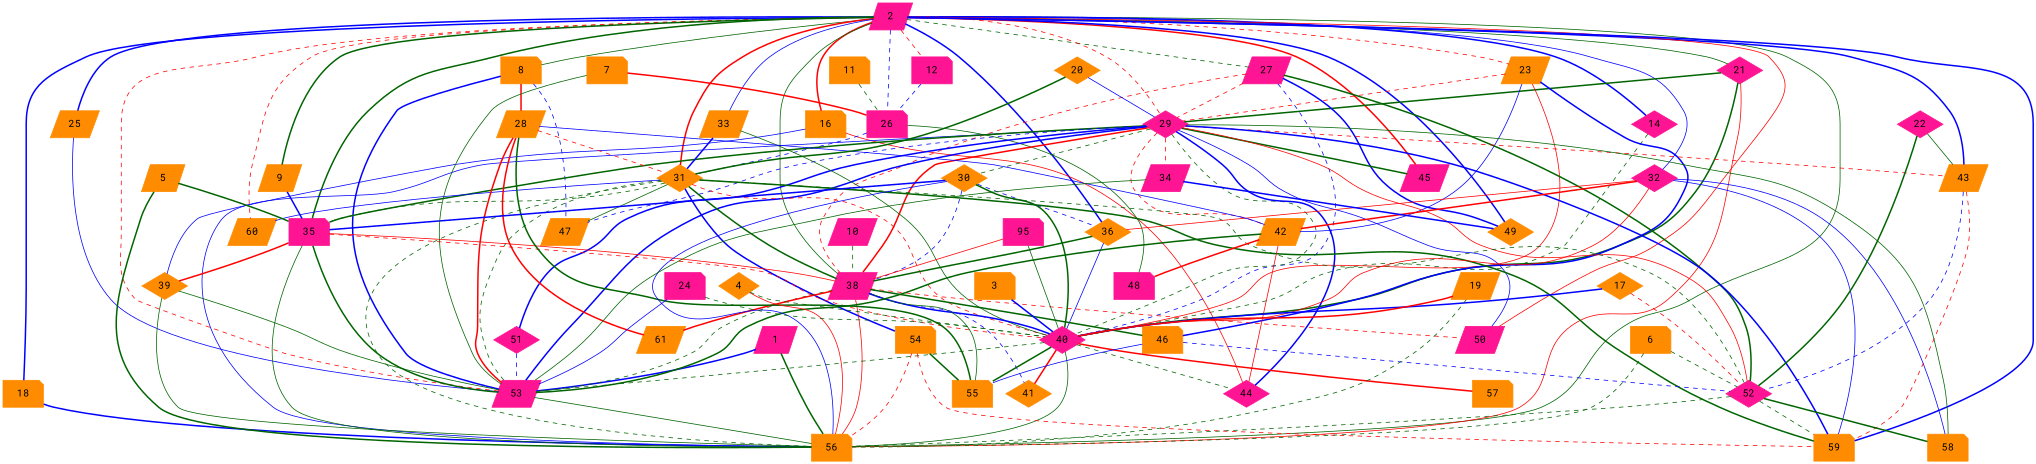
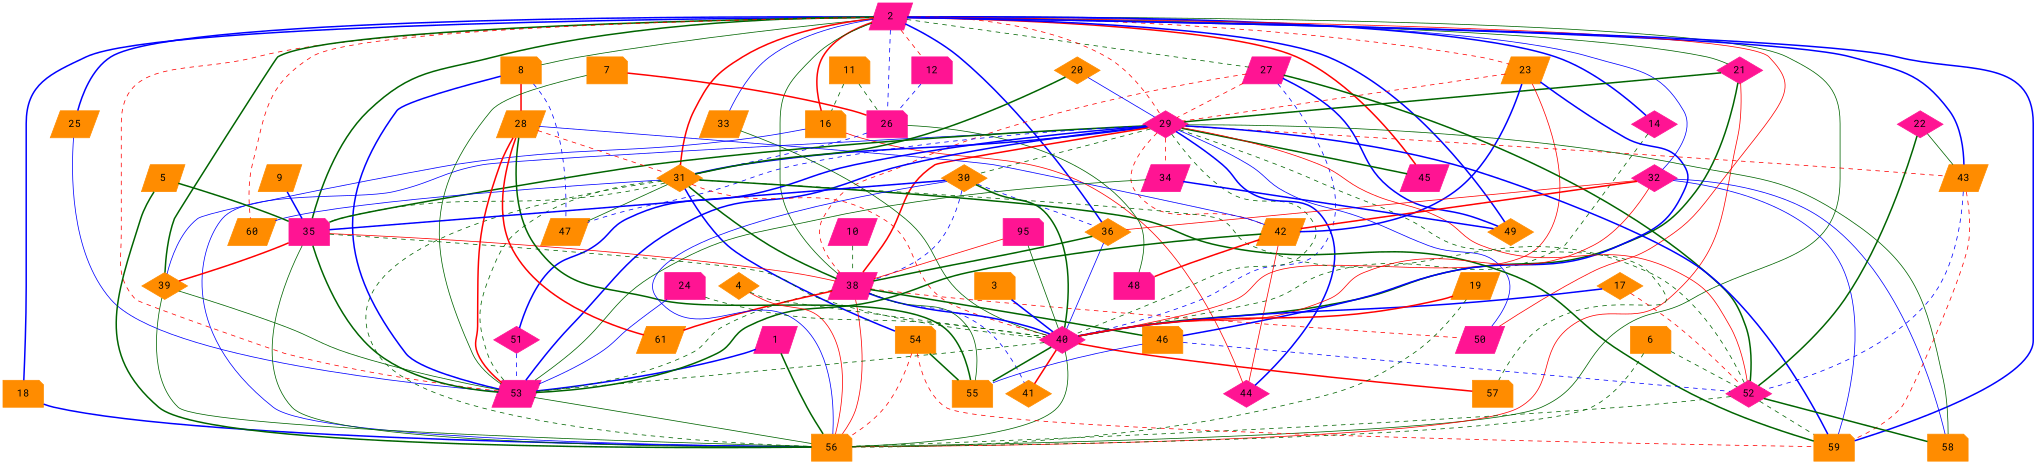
(543, 29) -> (270, 69)
none -> (838, 97)
(700, 153) -> (921, 148)
(1453, 193) -> (1453, 193)
none -> (1466, 247)
(691, 262) -> (691, 262)
(1154, 367) -> none
